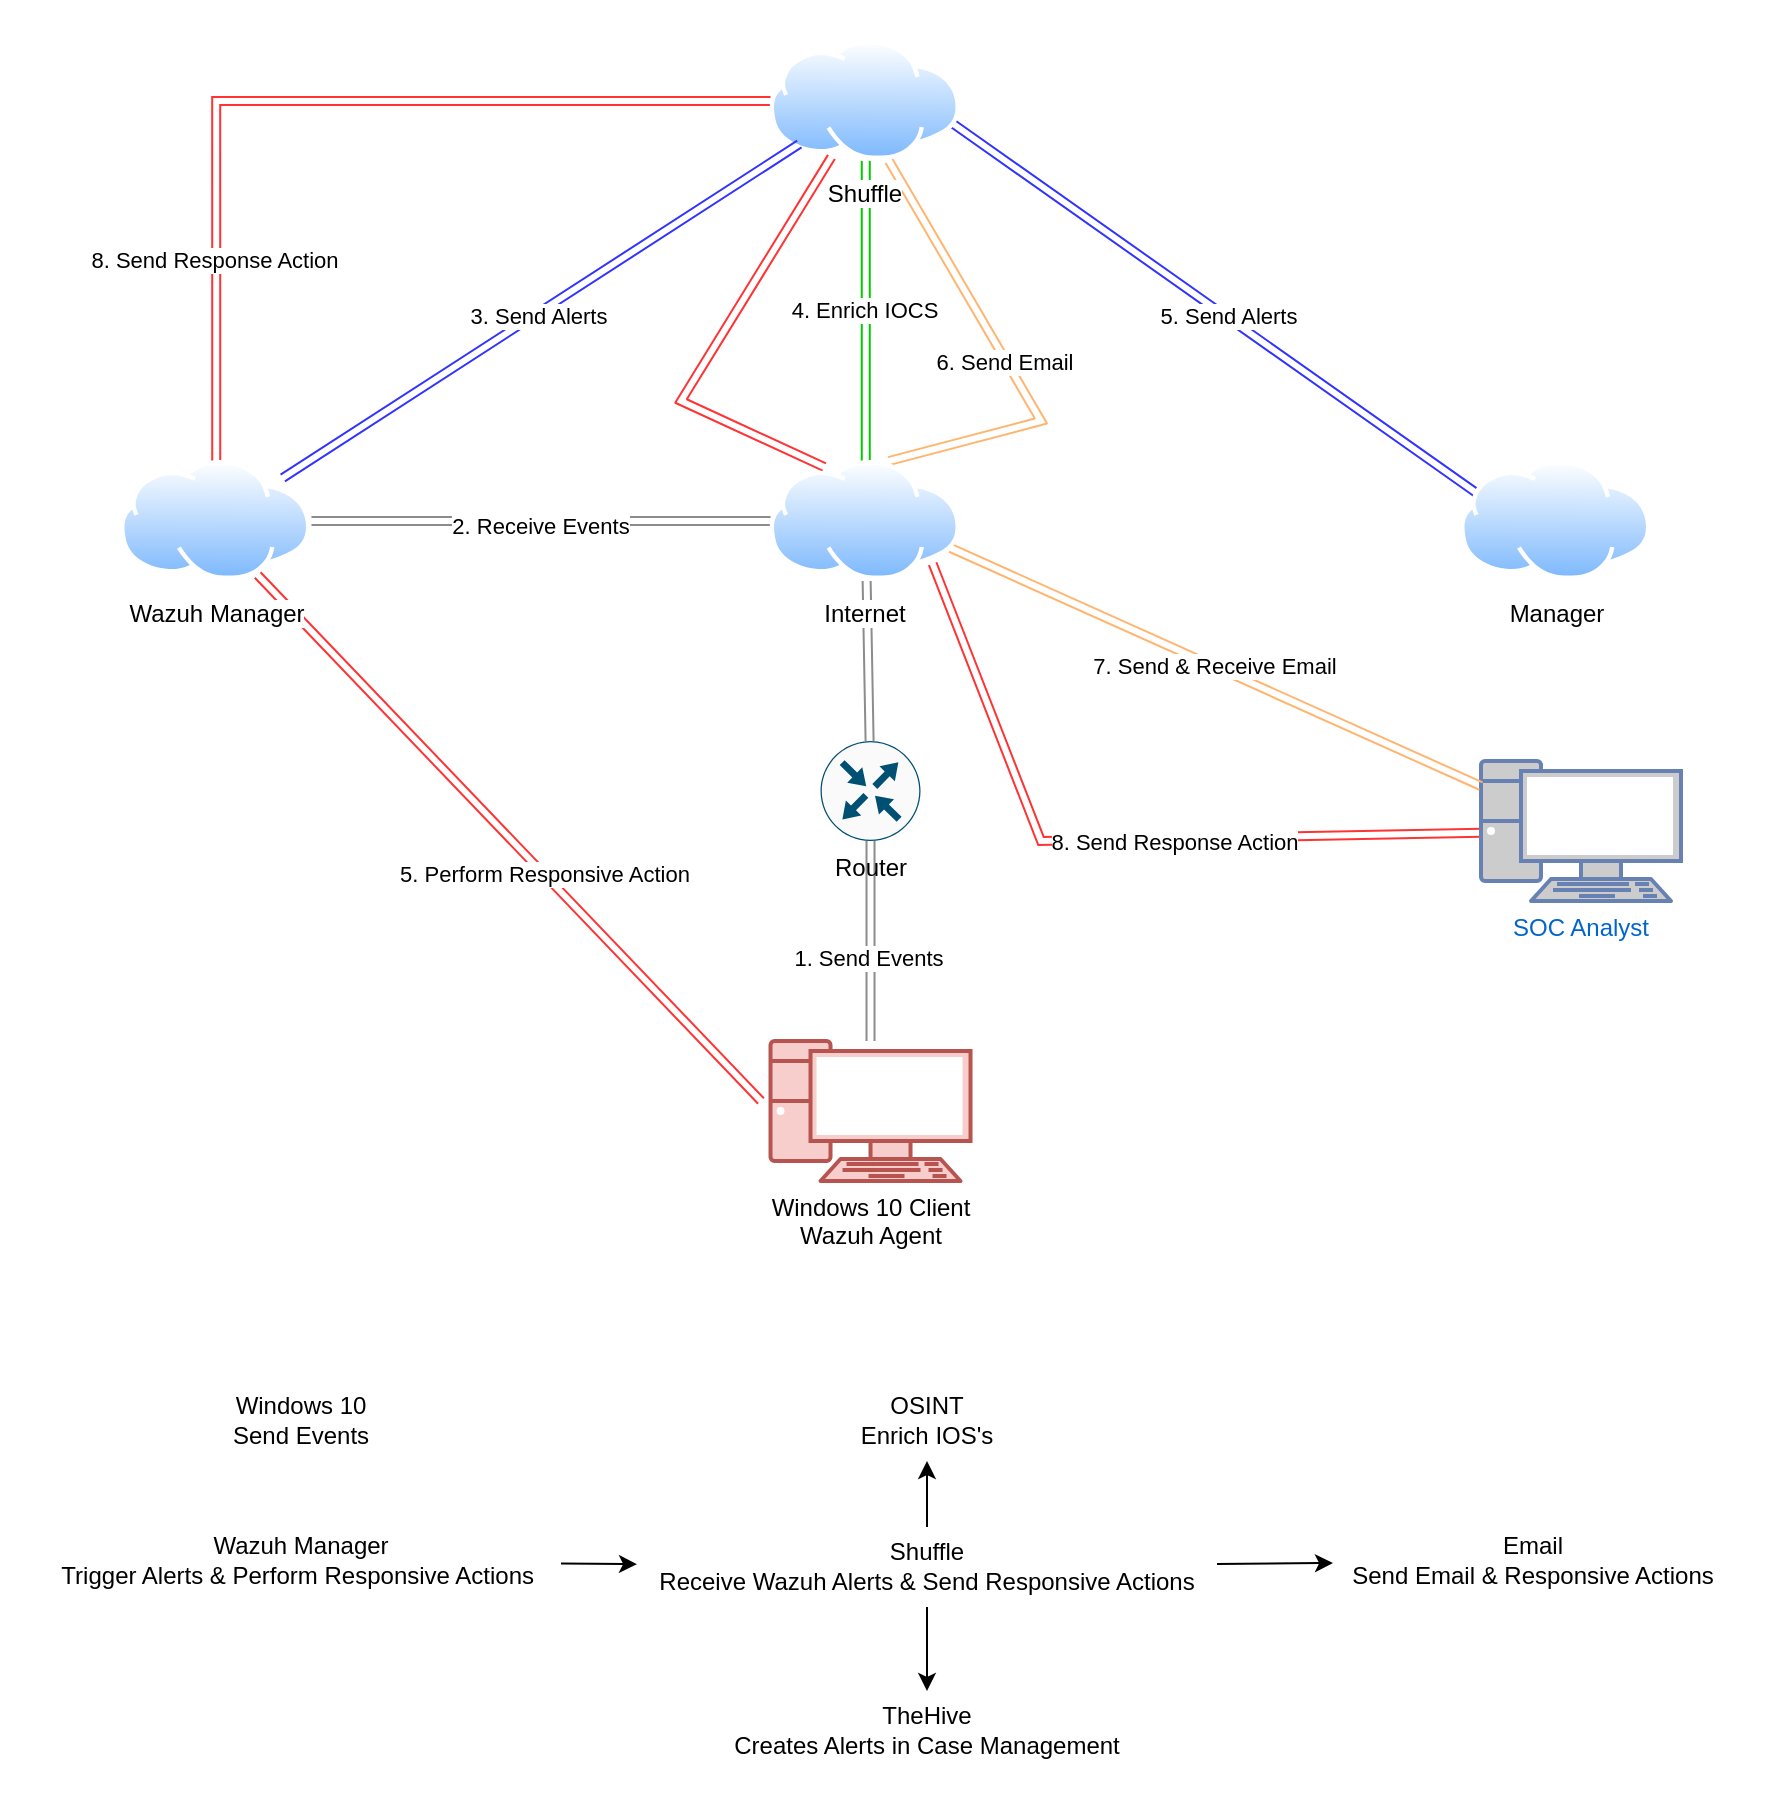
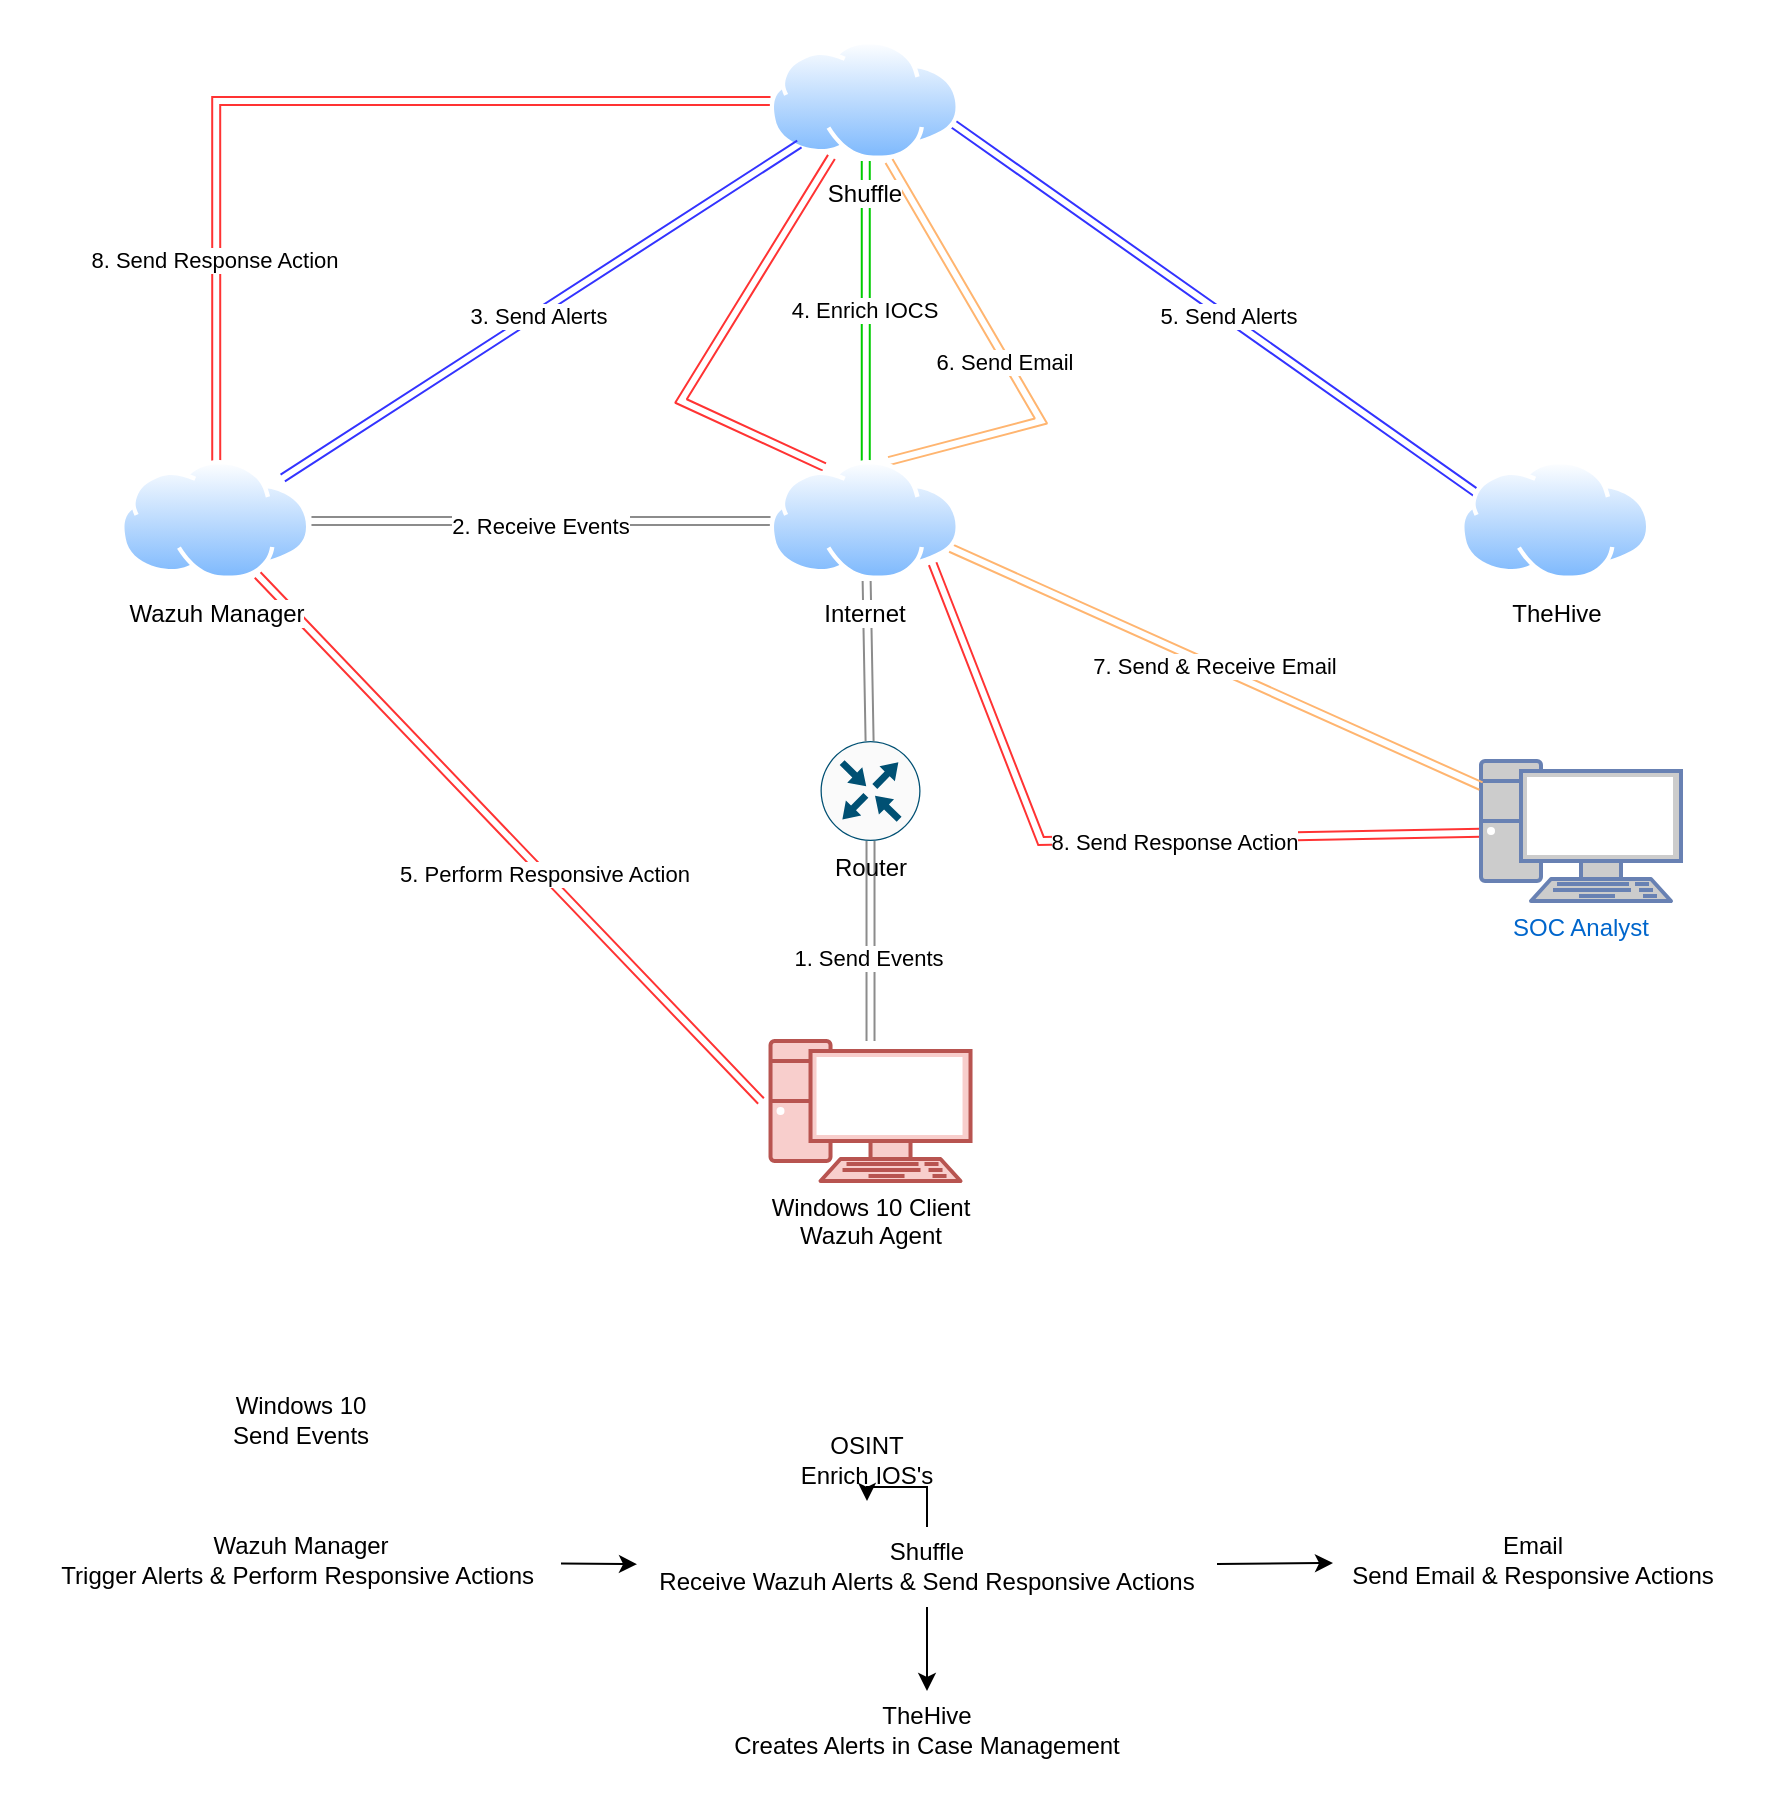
(1558, 615) -> (1558, 615)
(927, 1421) -> (867, 1461)
